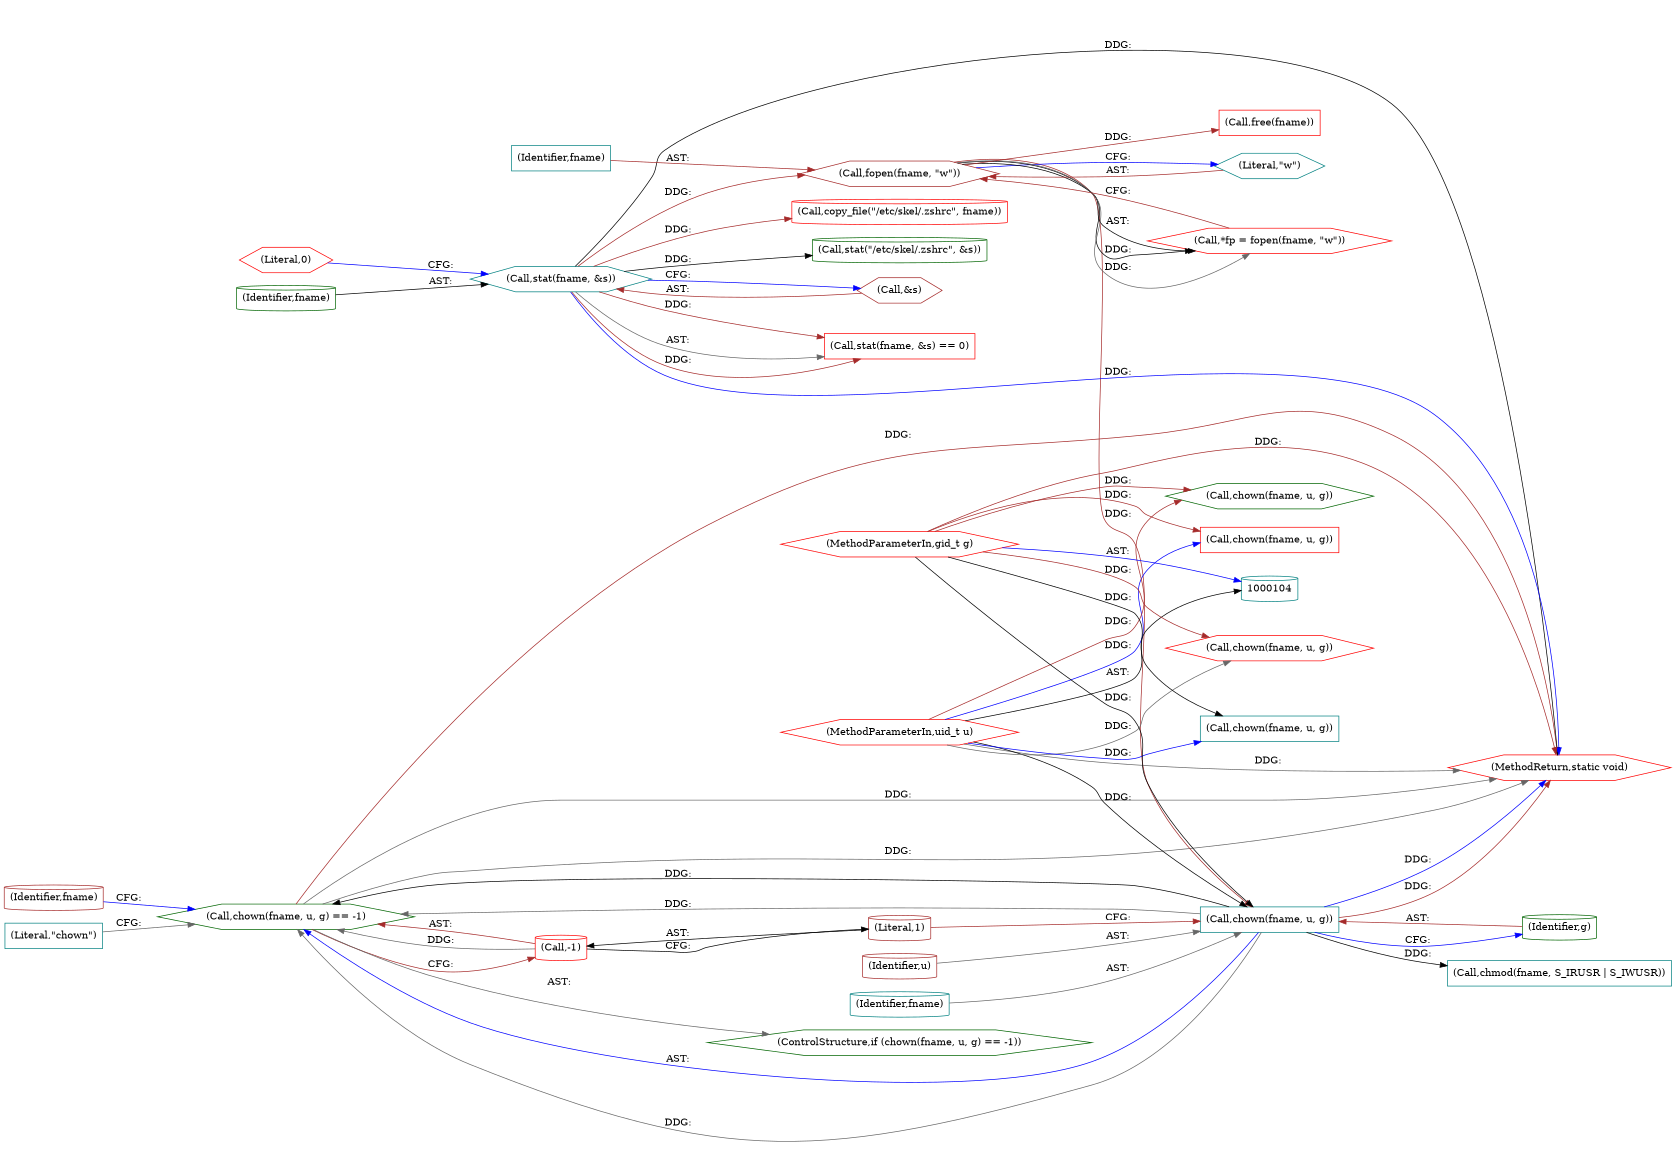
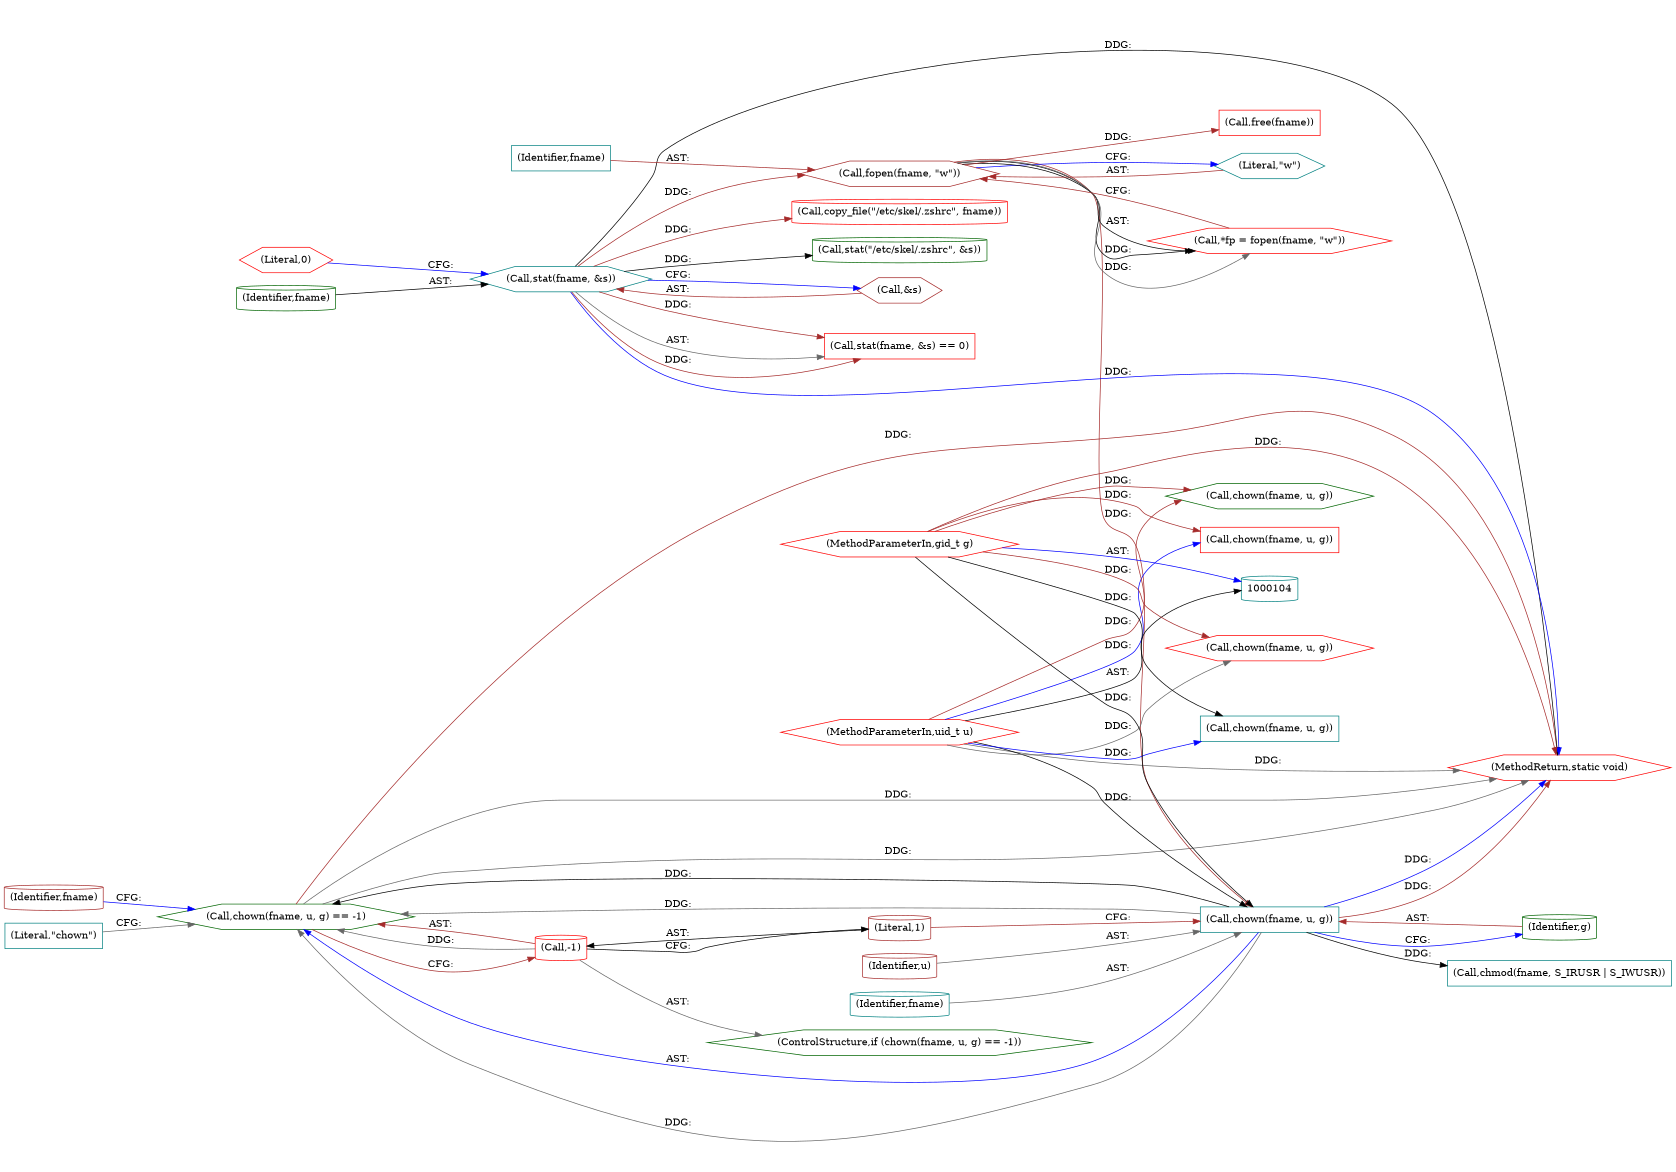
(533, 1001) -> (663, 1007)
